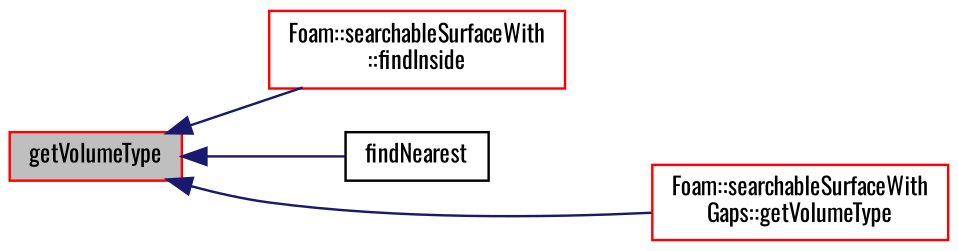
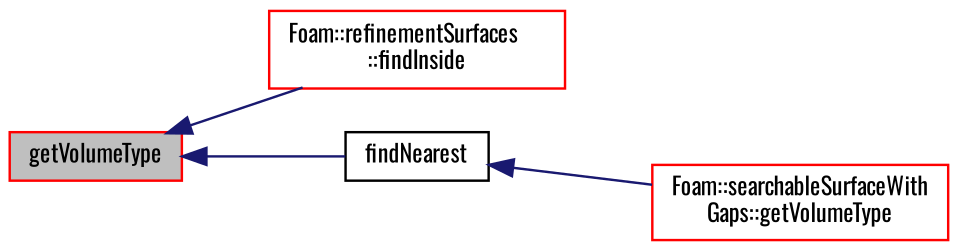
(417, 50) -> (417, 50)
(420, 215) -> (583, 176)
